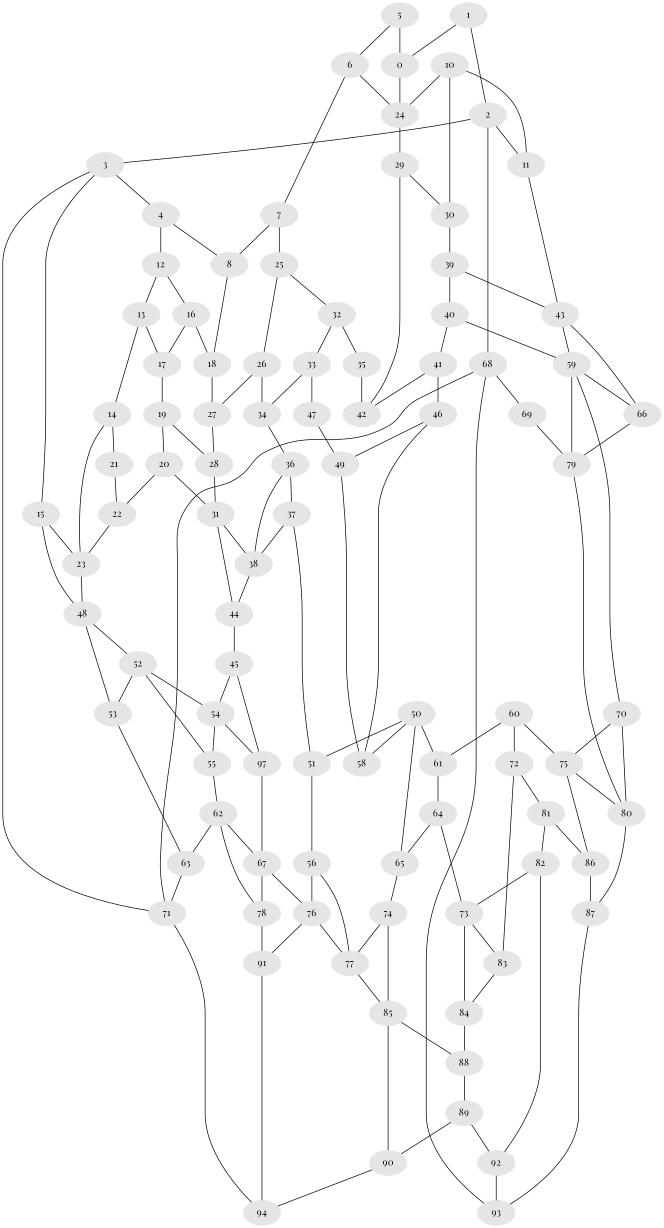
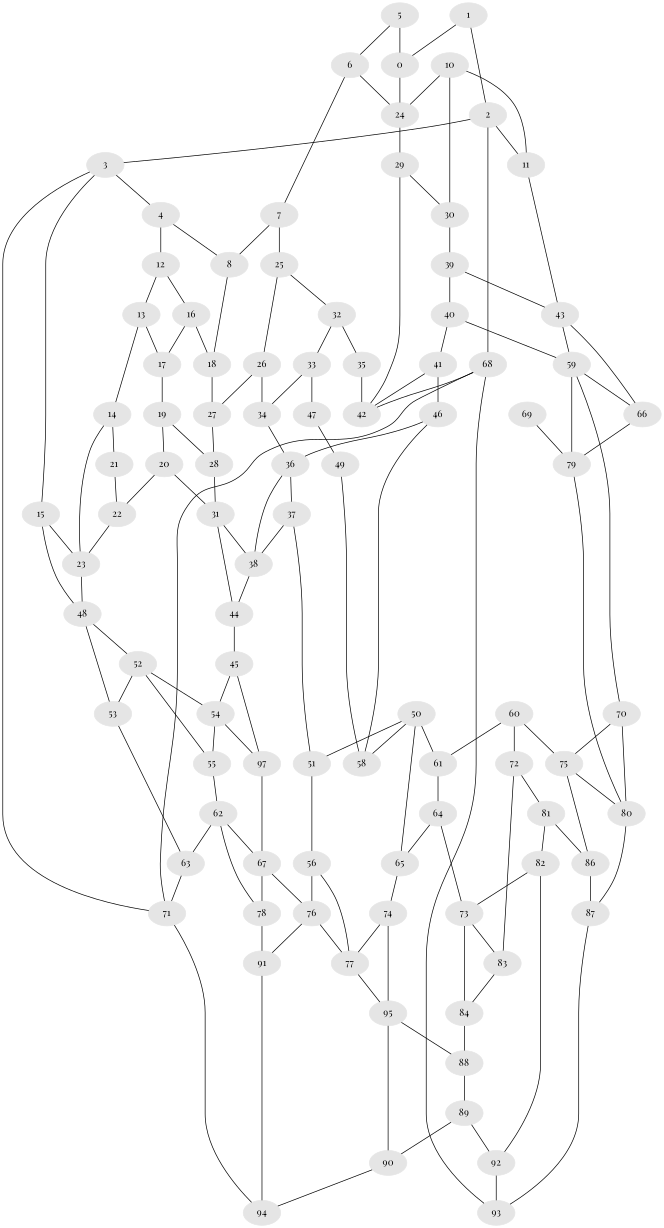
(508, 389) -> (425, 390)
(389, 439) -> (376, 436)
(388, 1013) -> (388, 1013)
